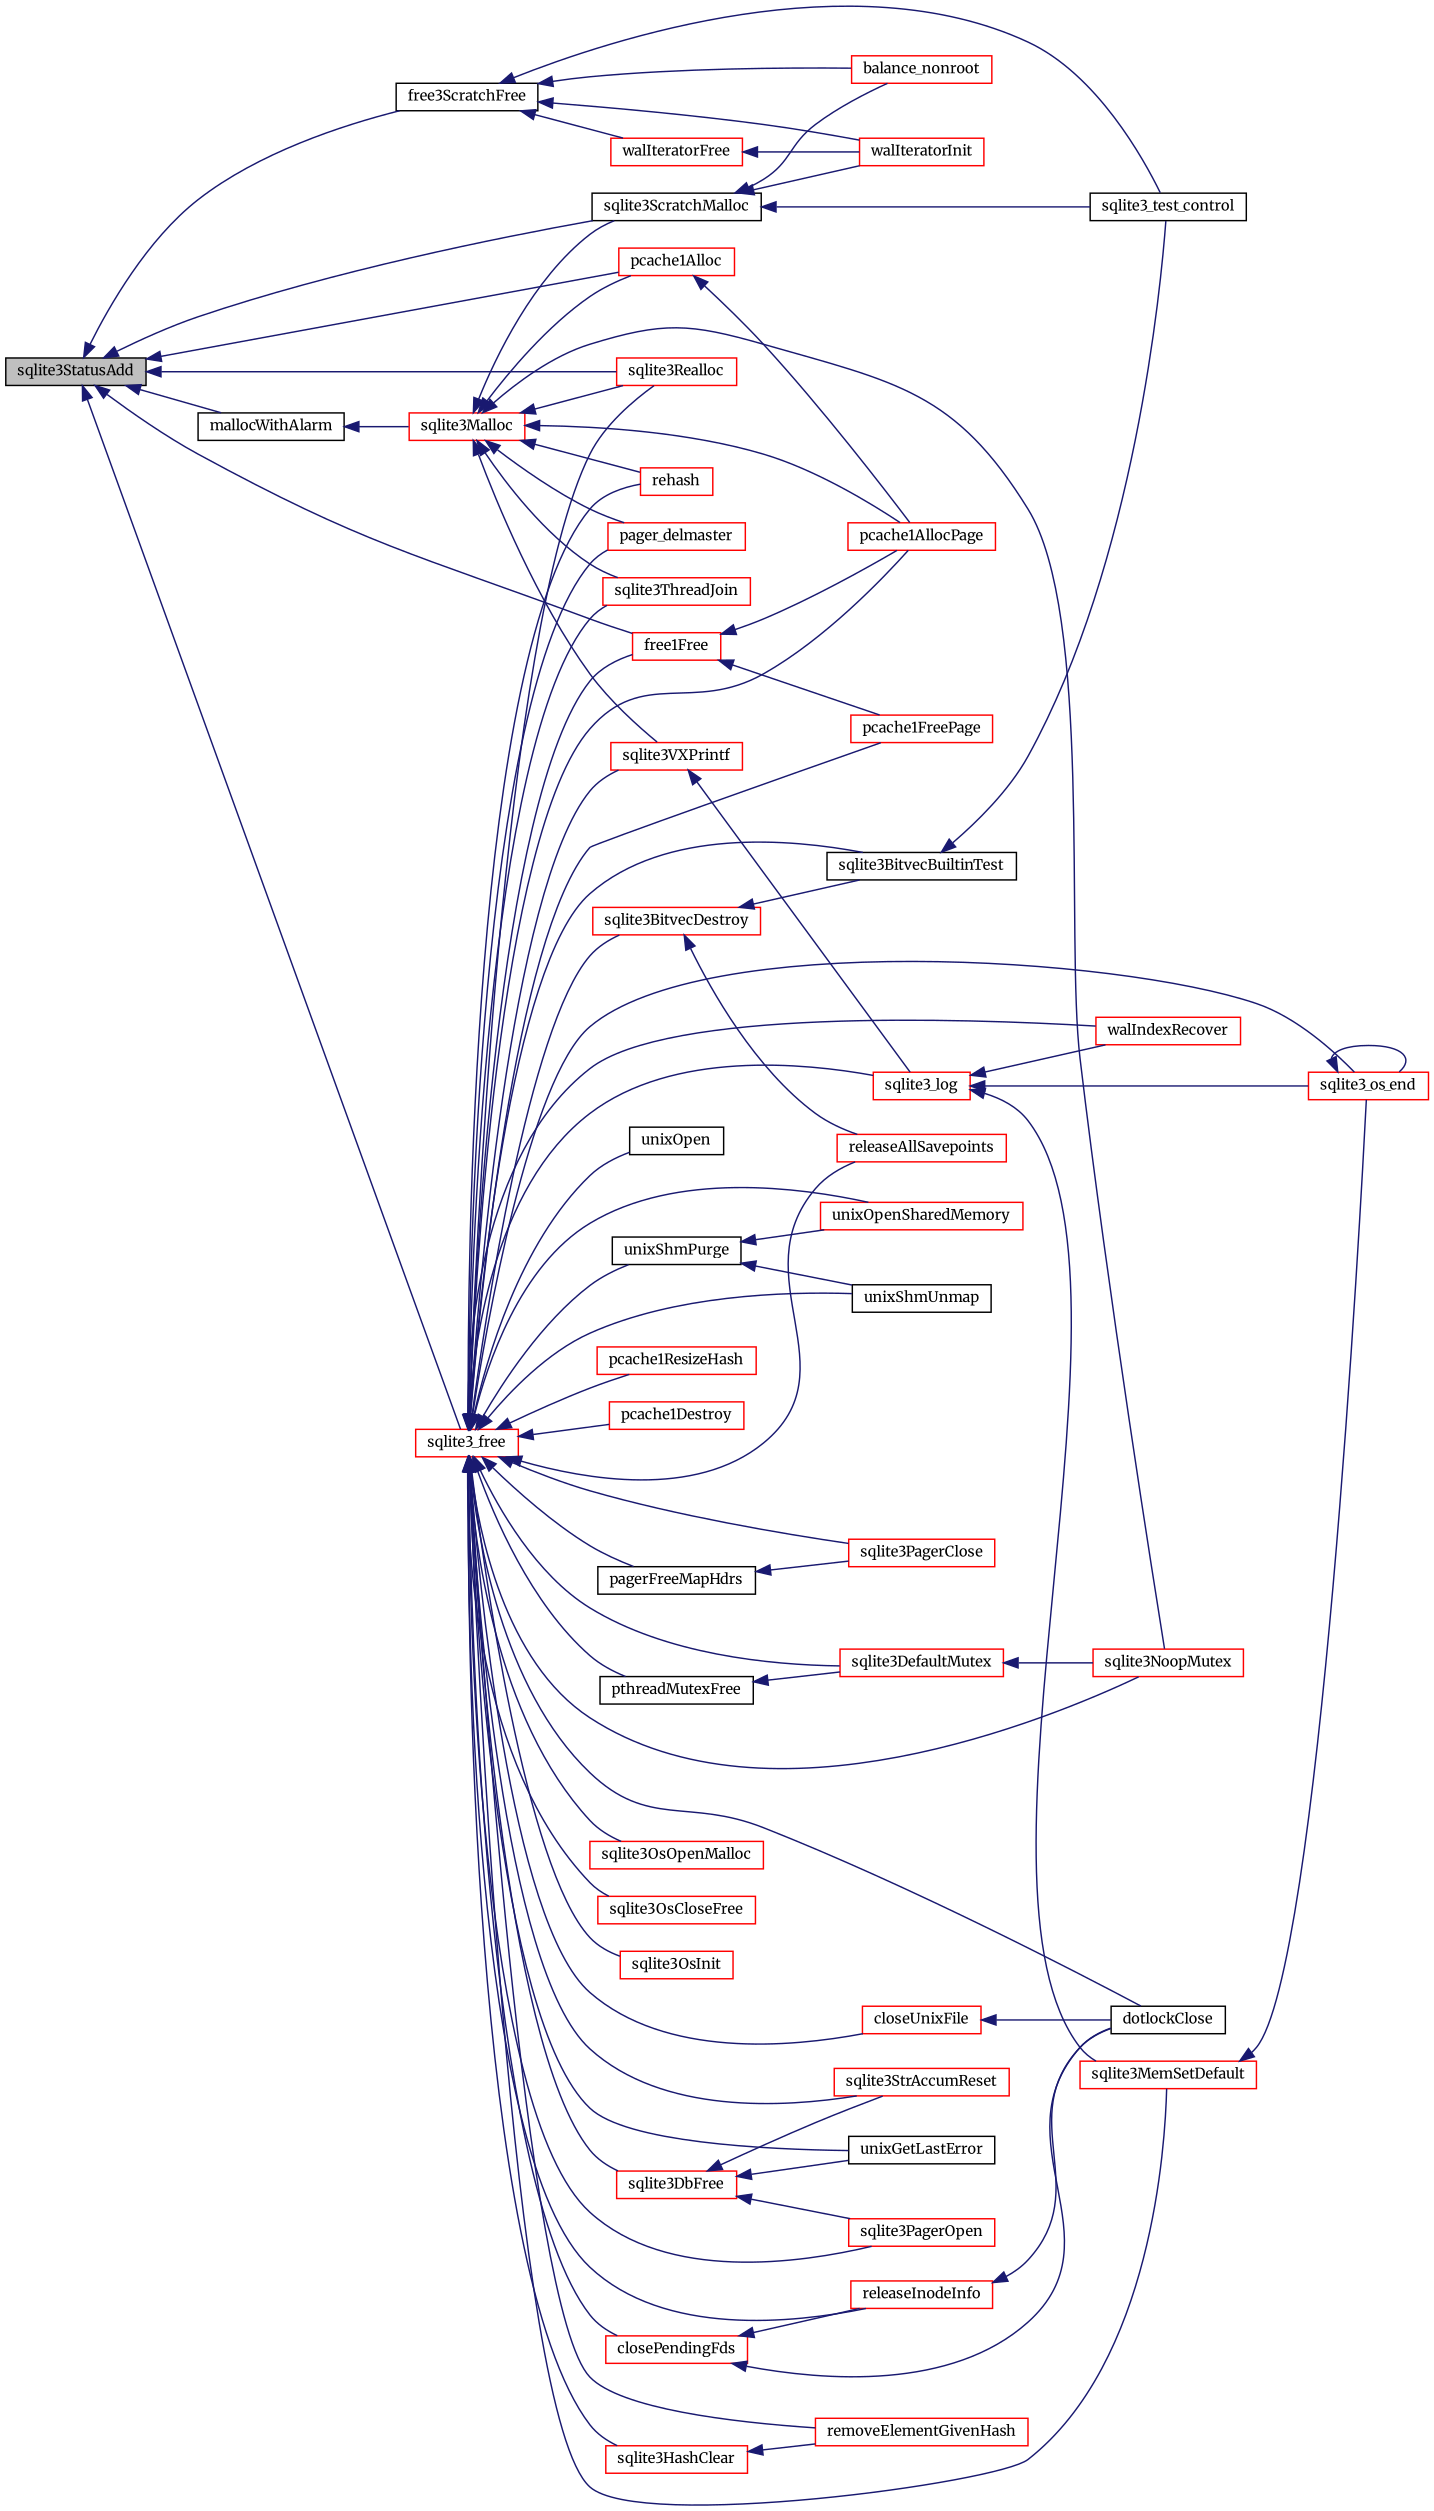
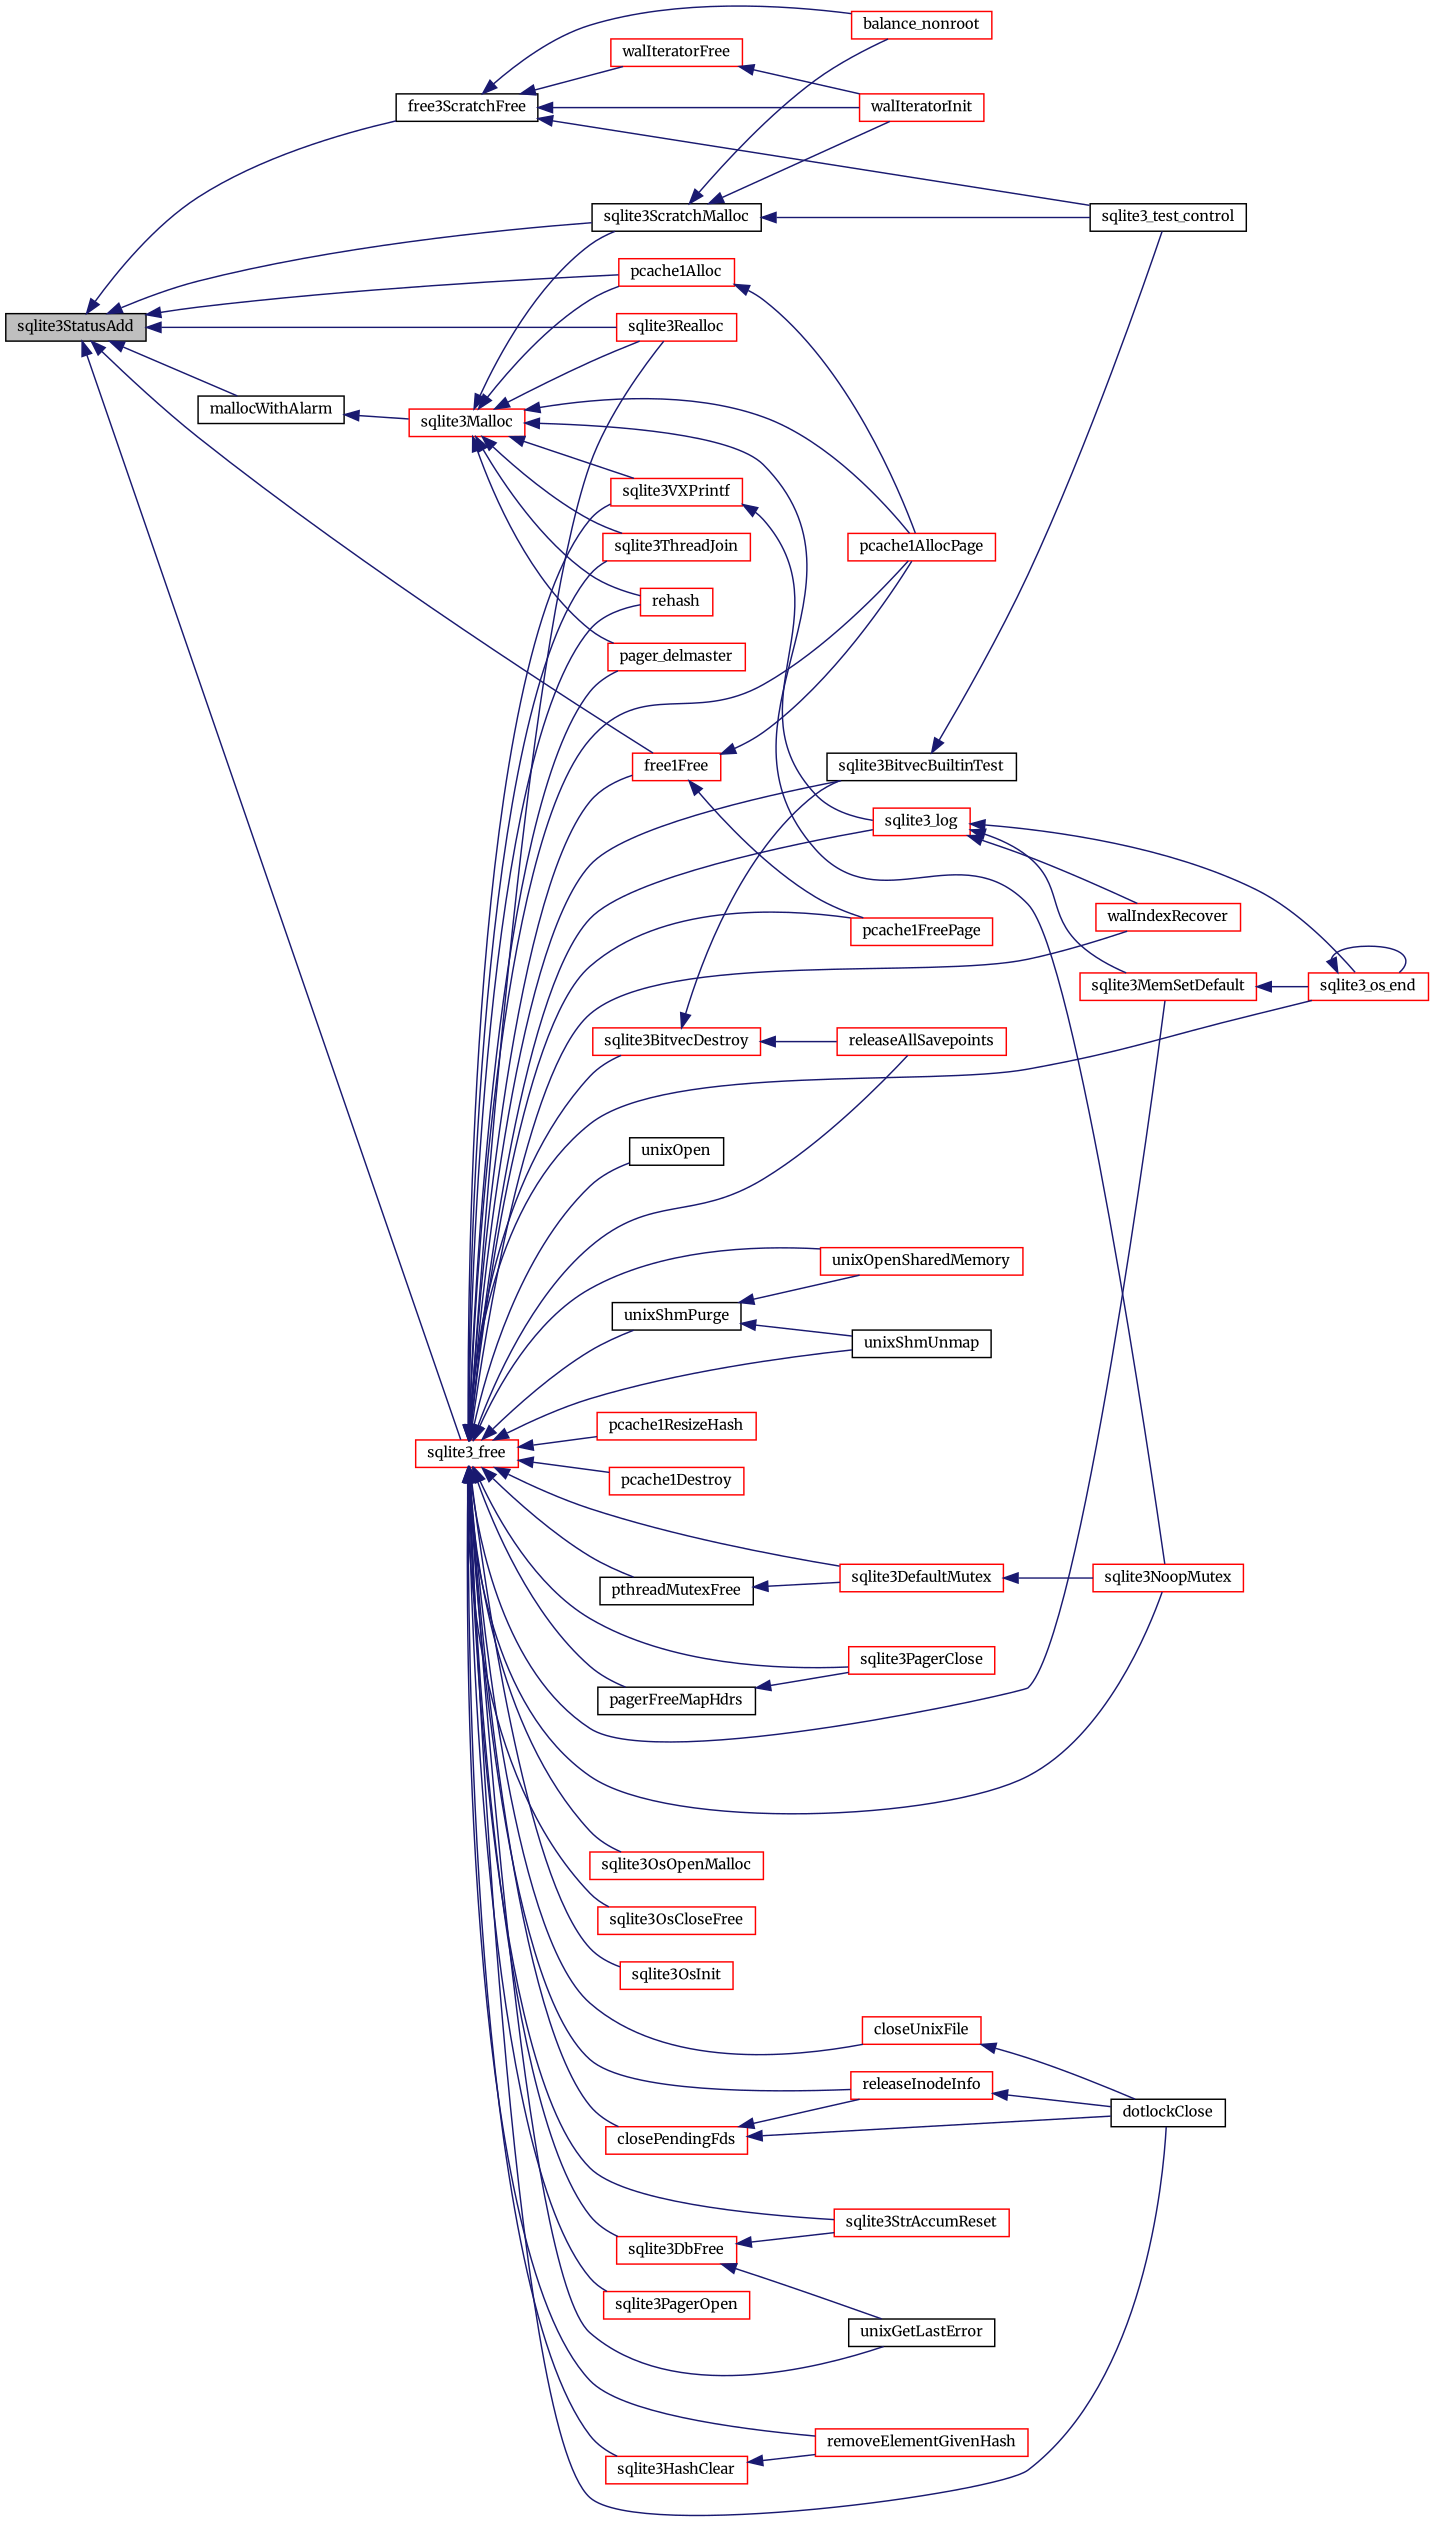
(801, 2209) -> none
